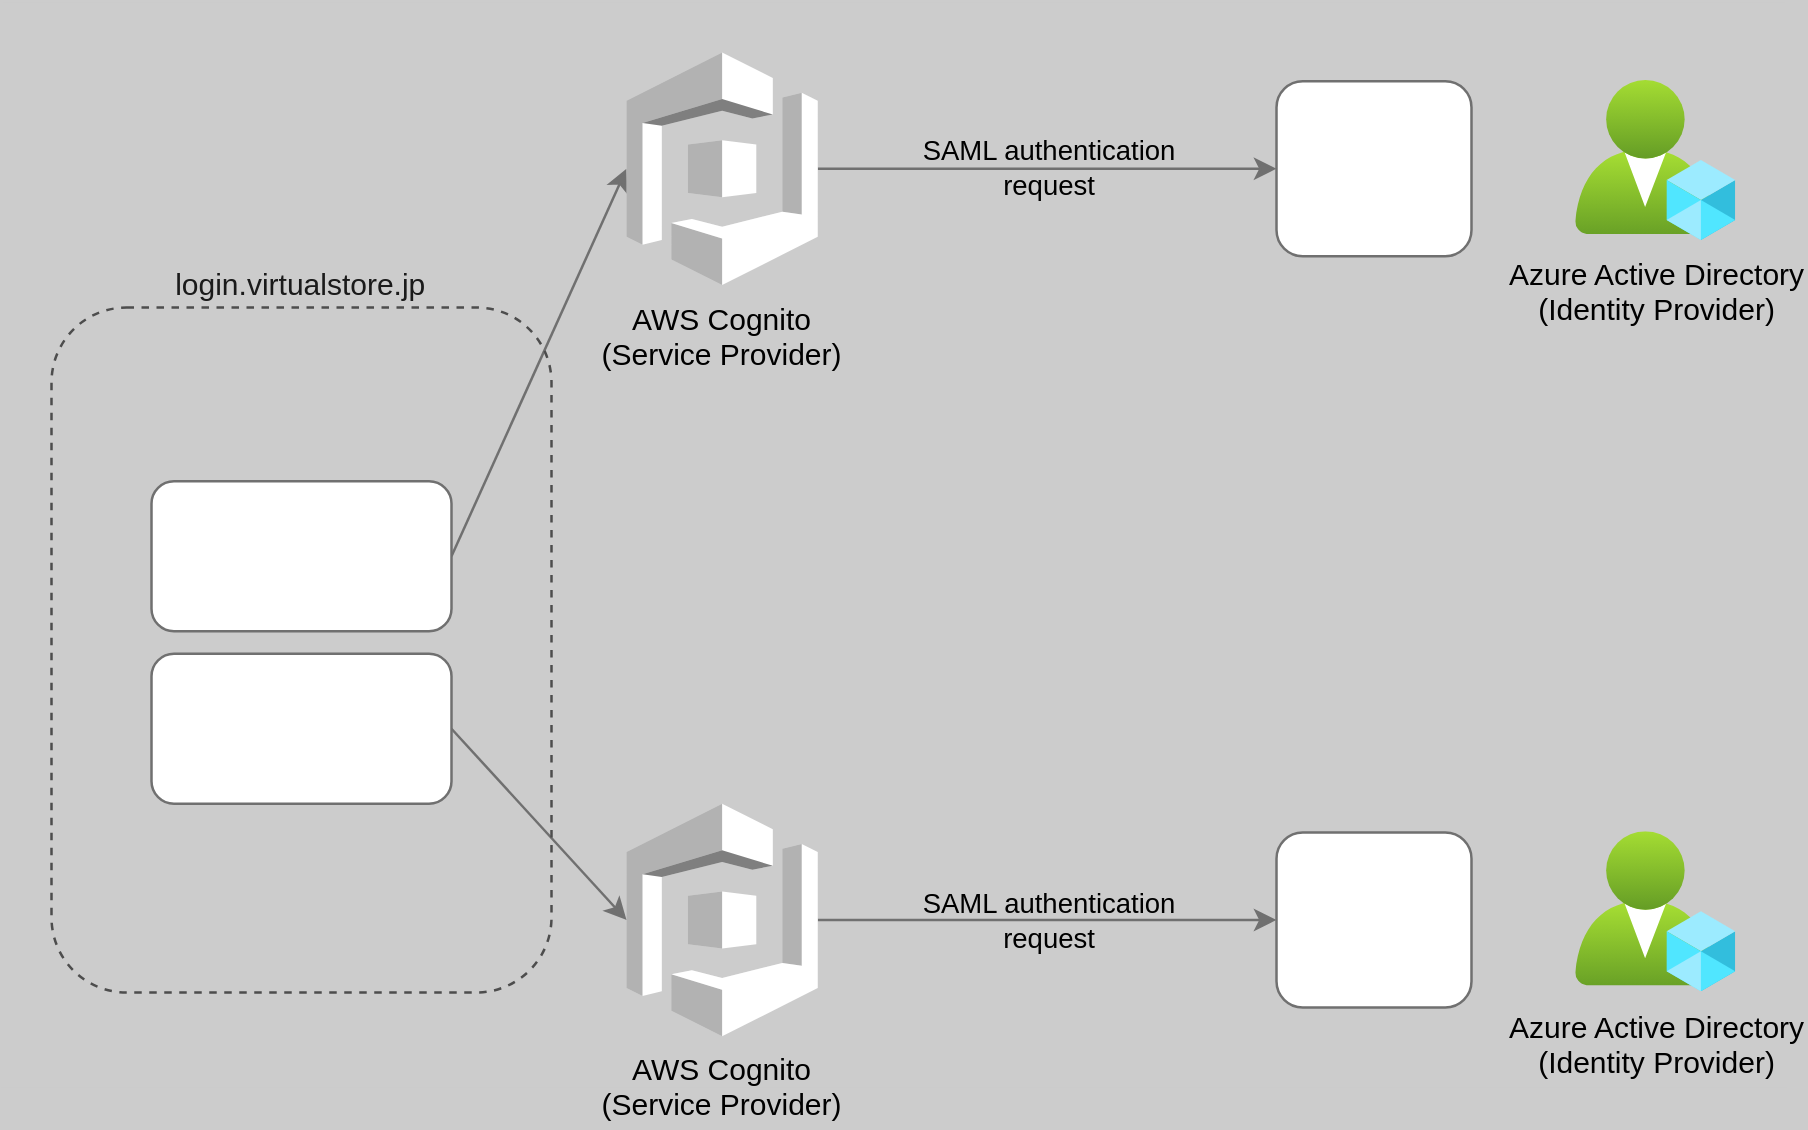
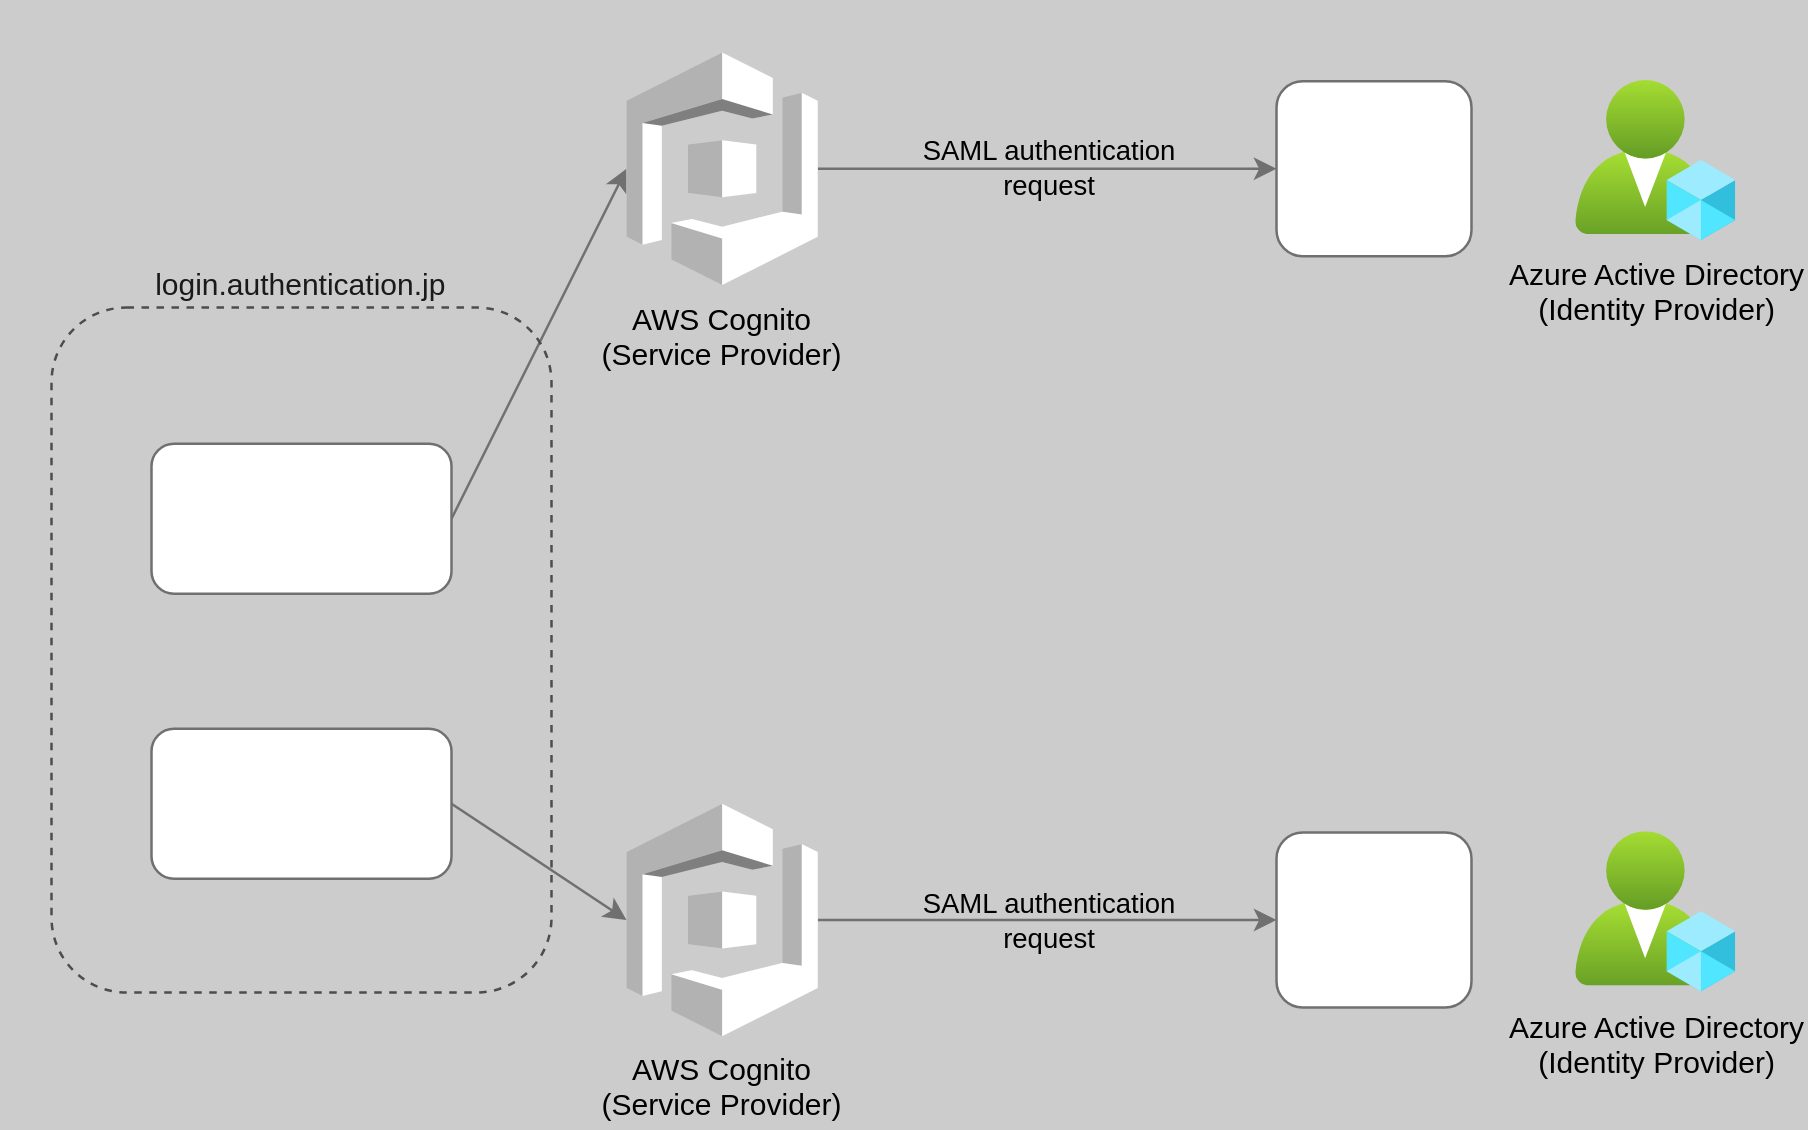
(301, 283) -> (301, 283)
(301, 556) -> (301, 519)
(301, 729) -> (301, 804)
